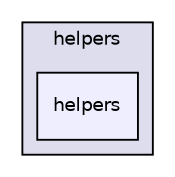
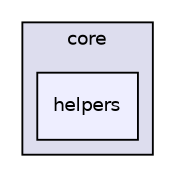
(88, 40) -> (88, 40)
